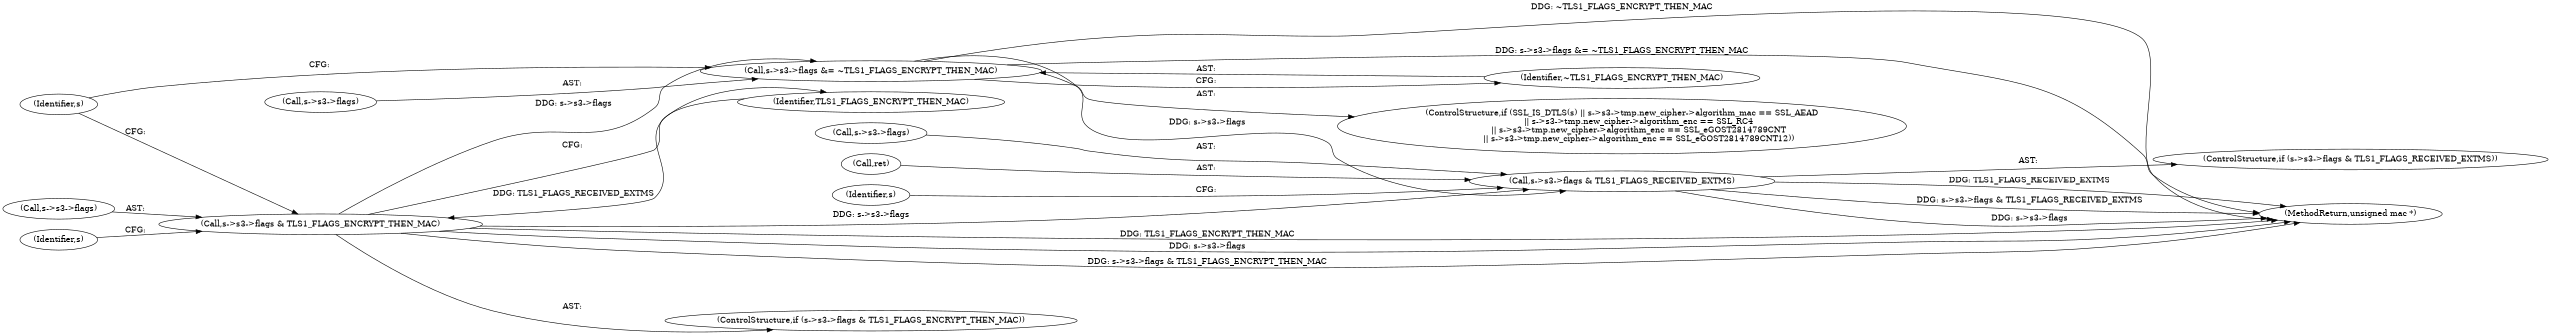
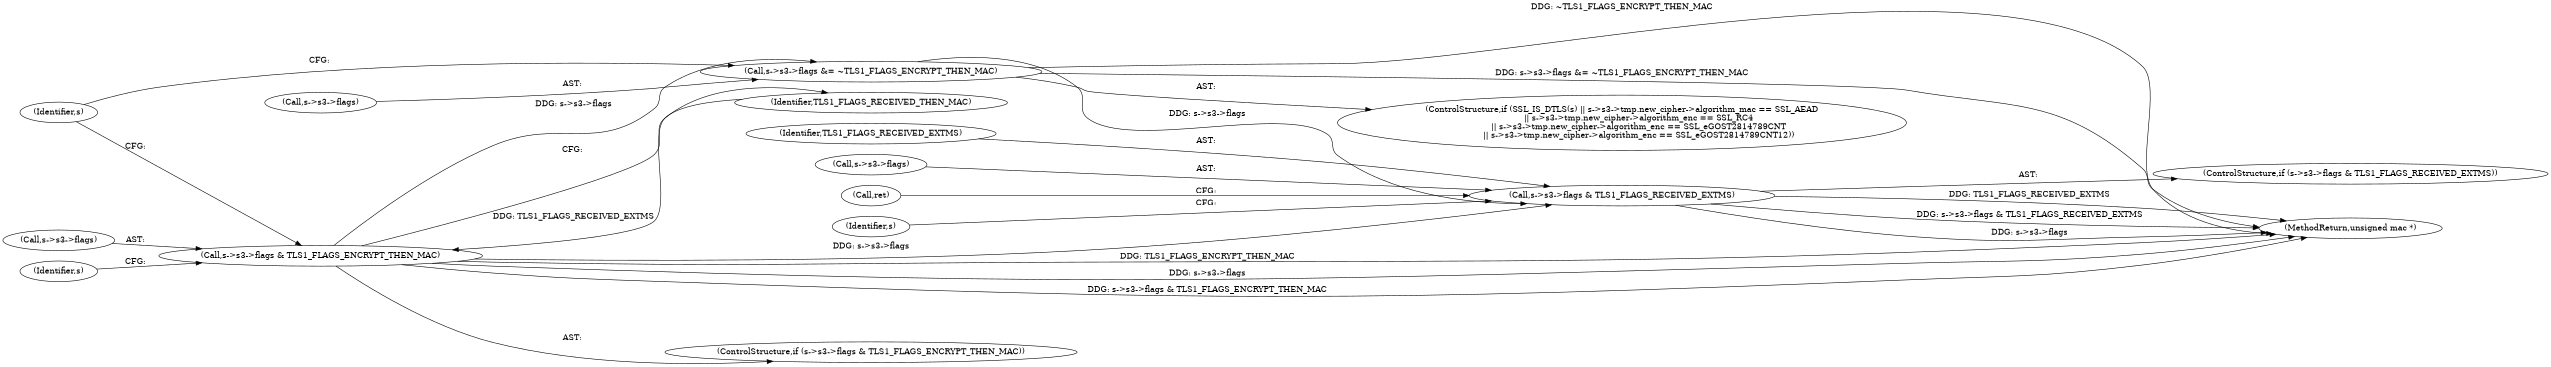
(1622, 78) -> none
(871, 102) -> (871, 103)
none -> (871, 134)
(1207, 168) -> (1207, 191)
